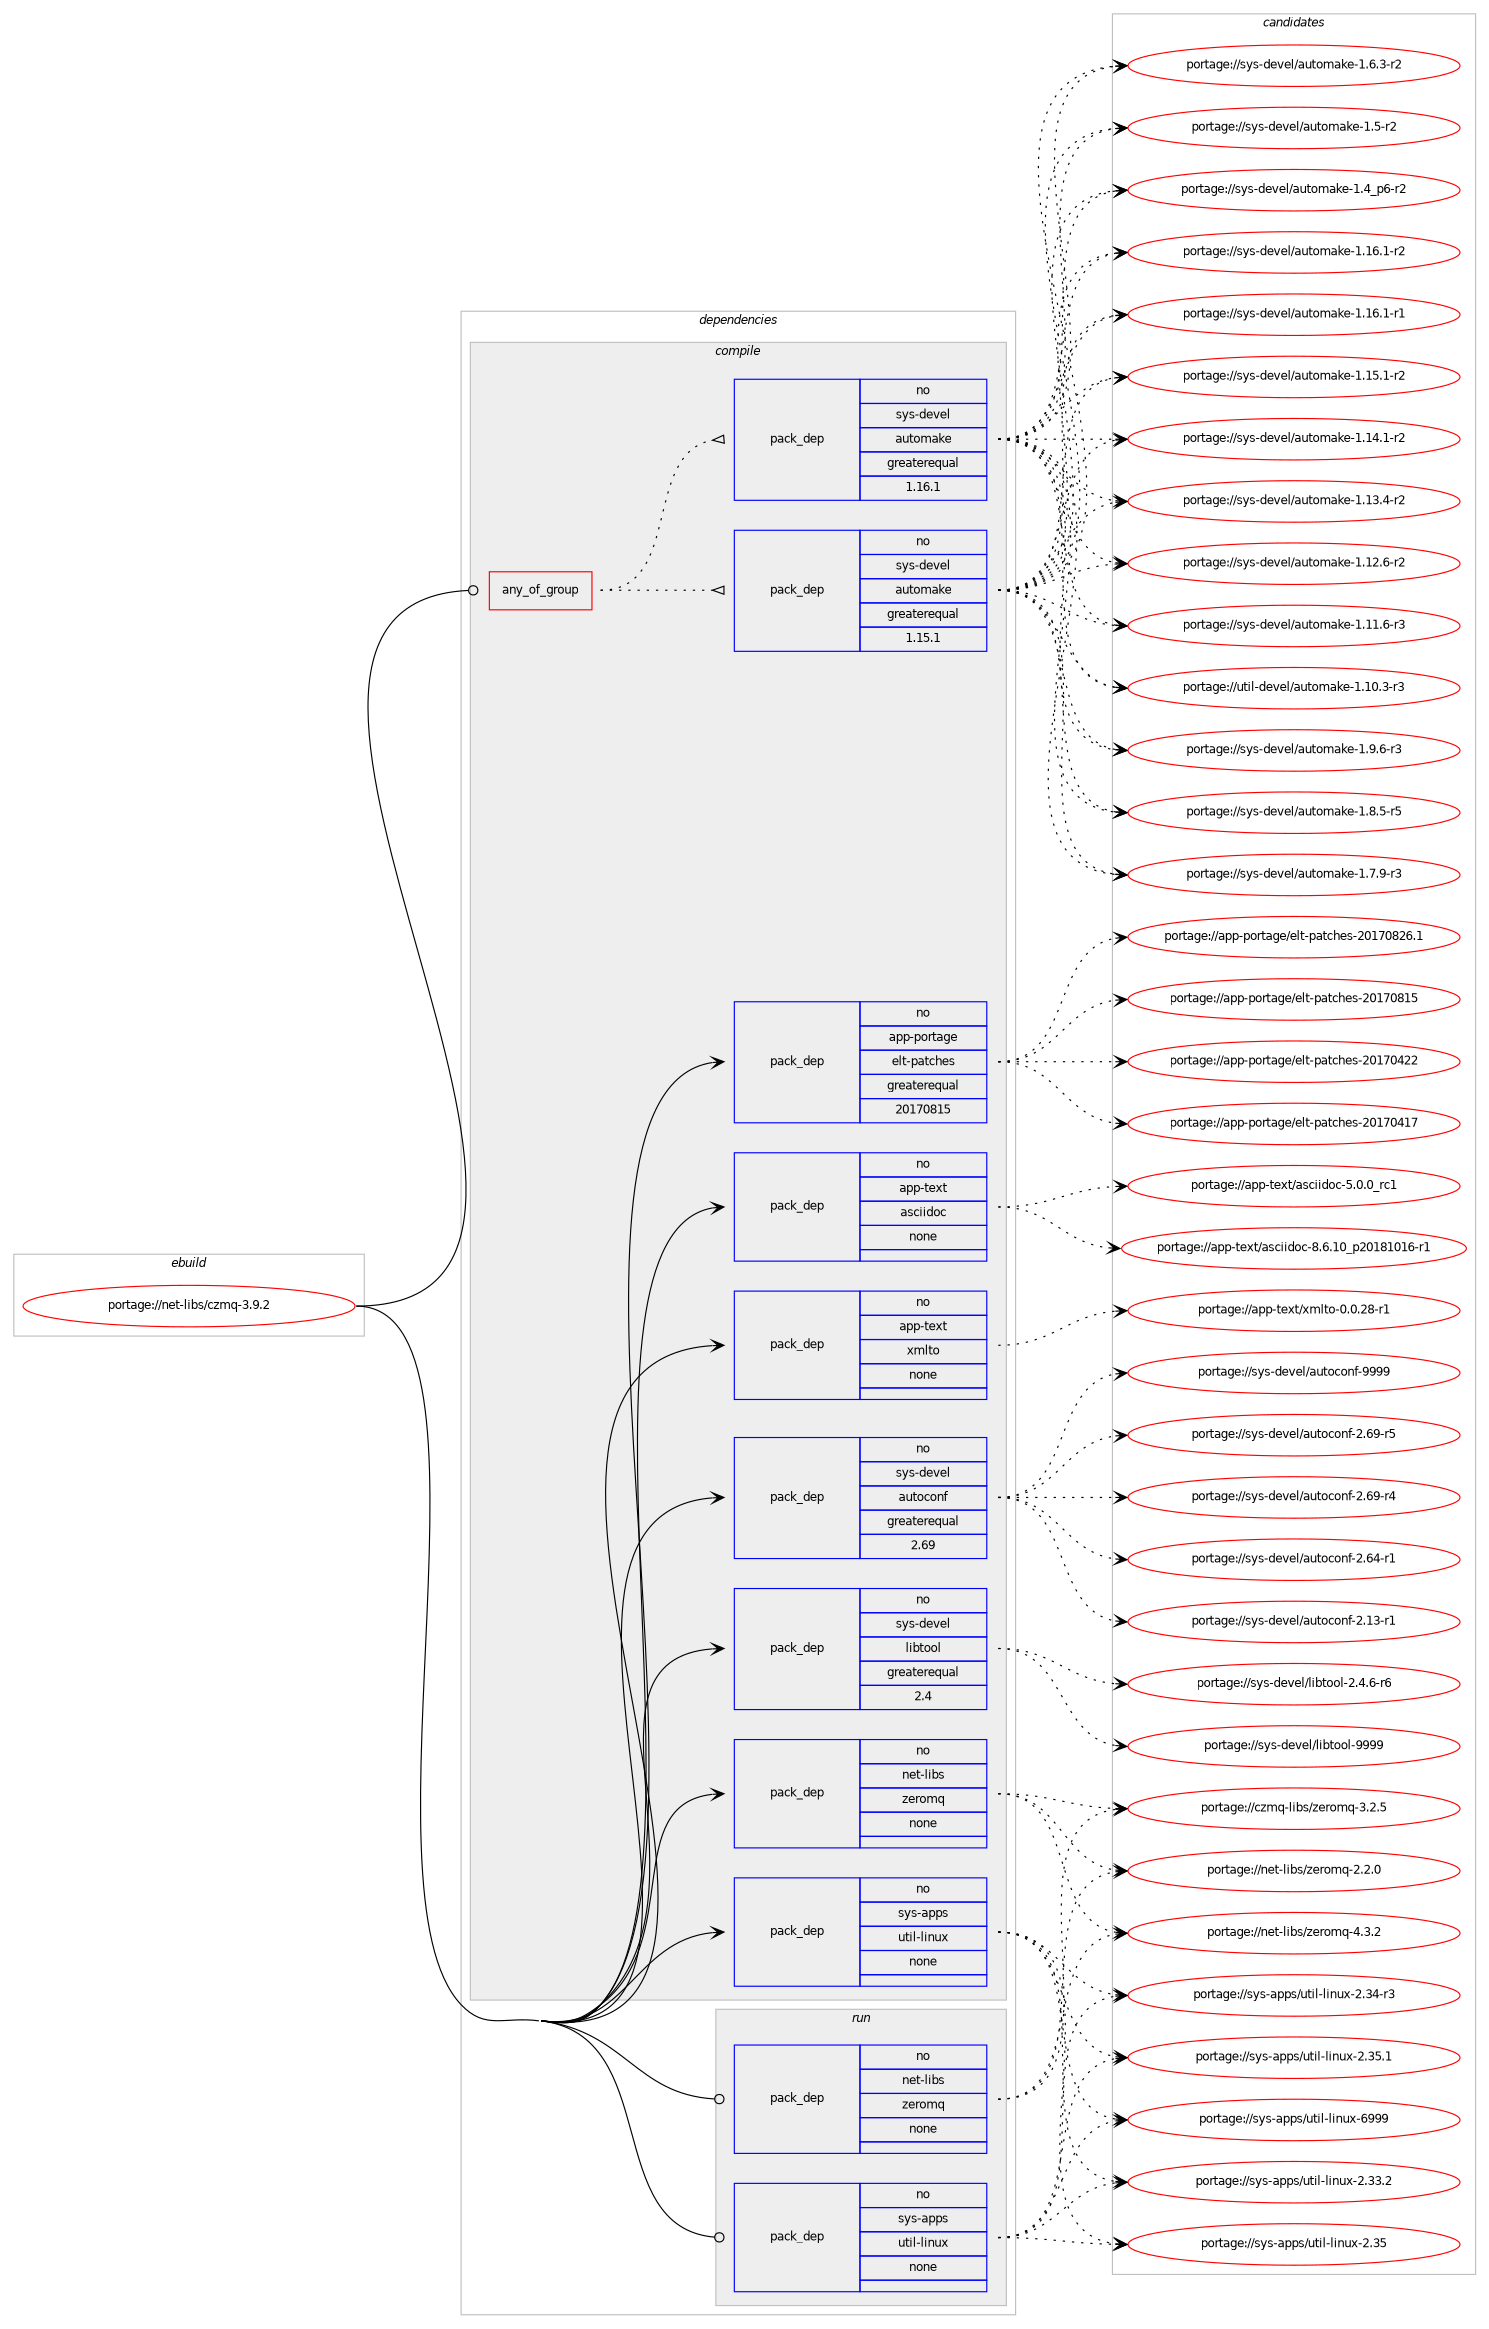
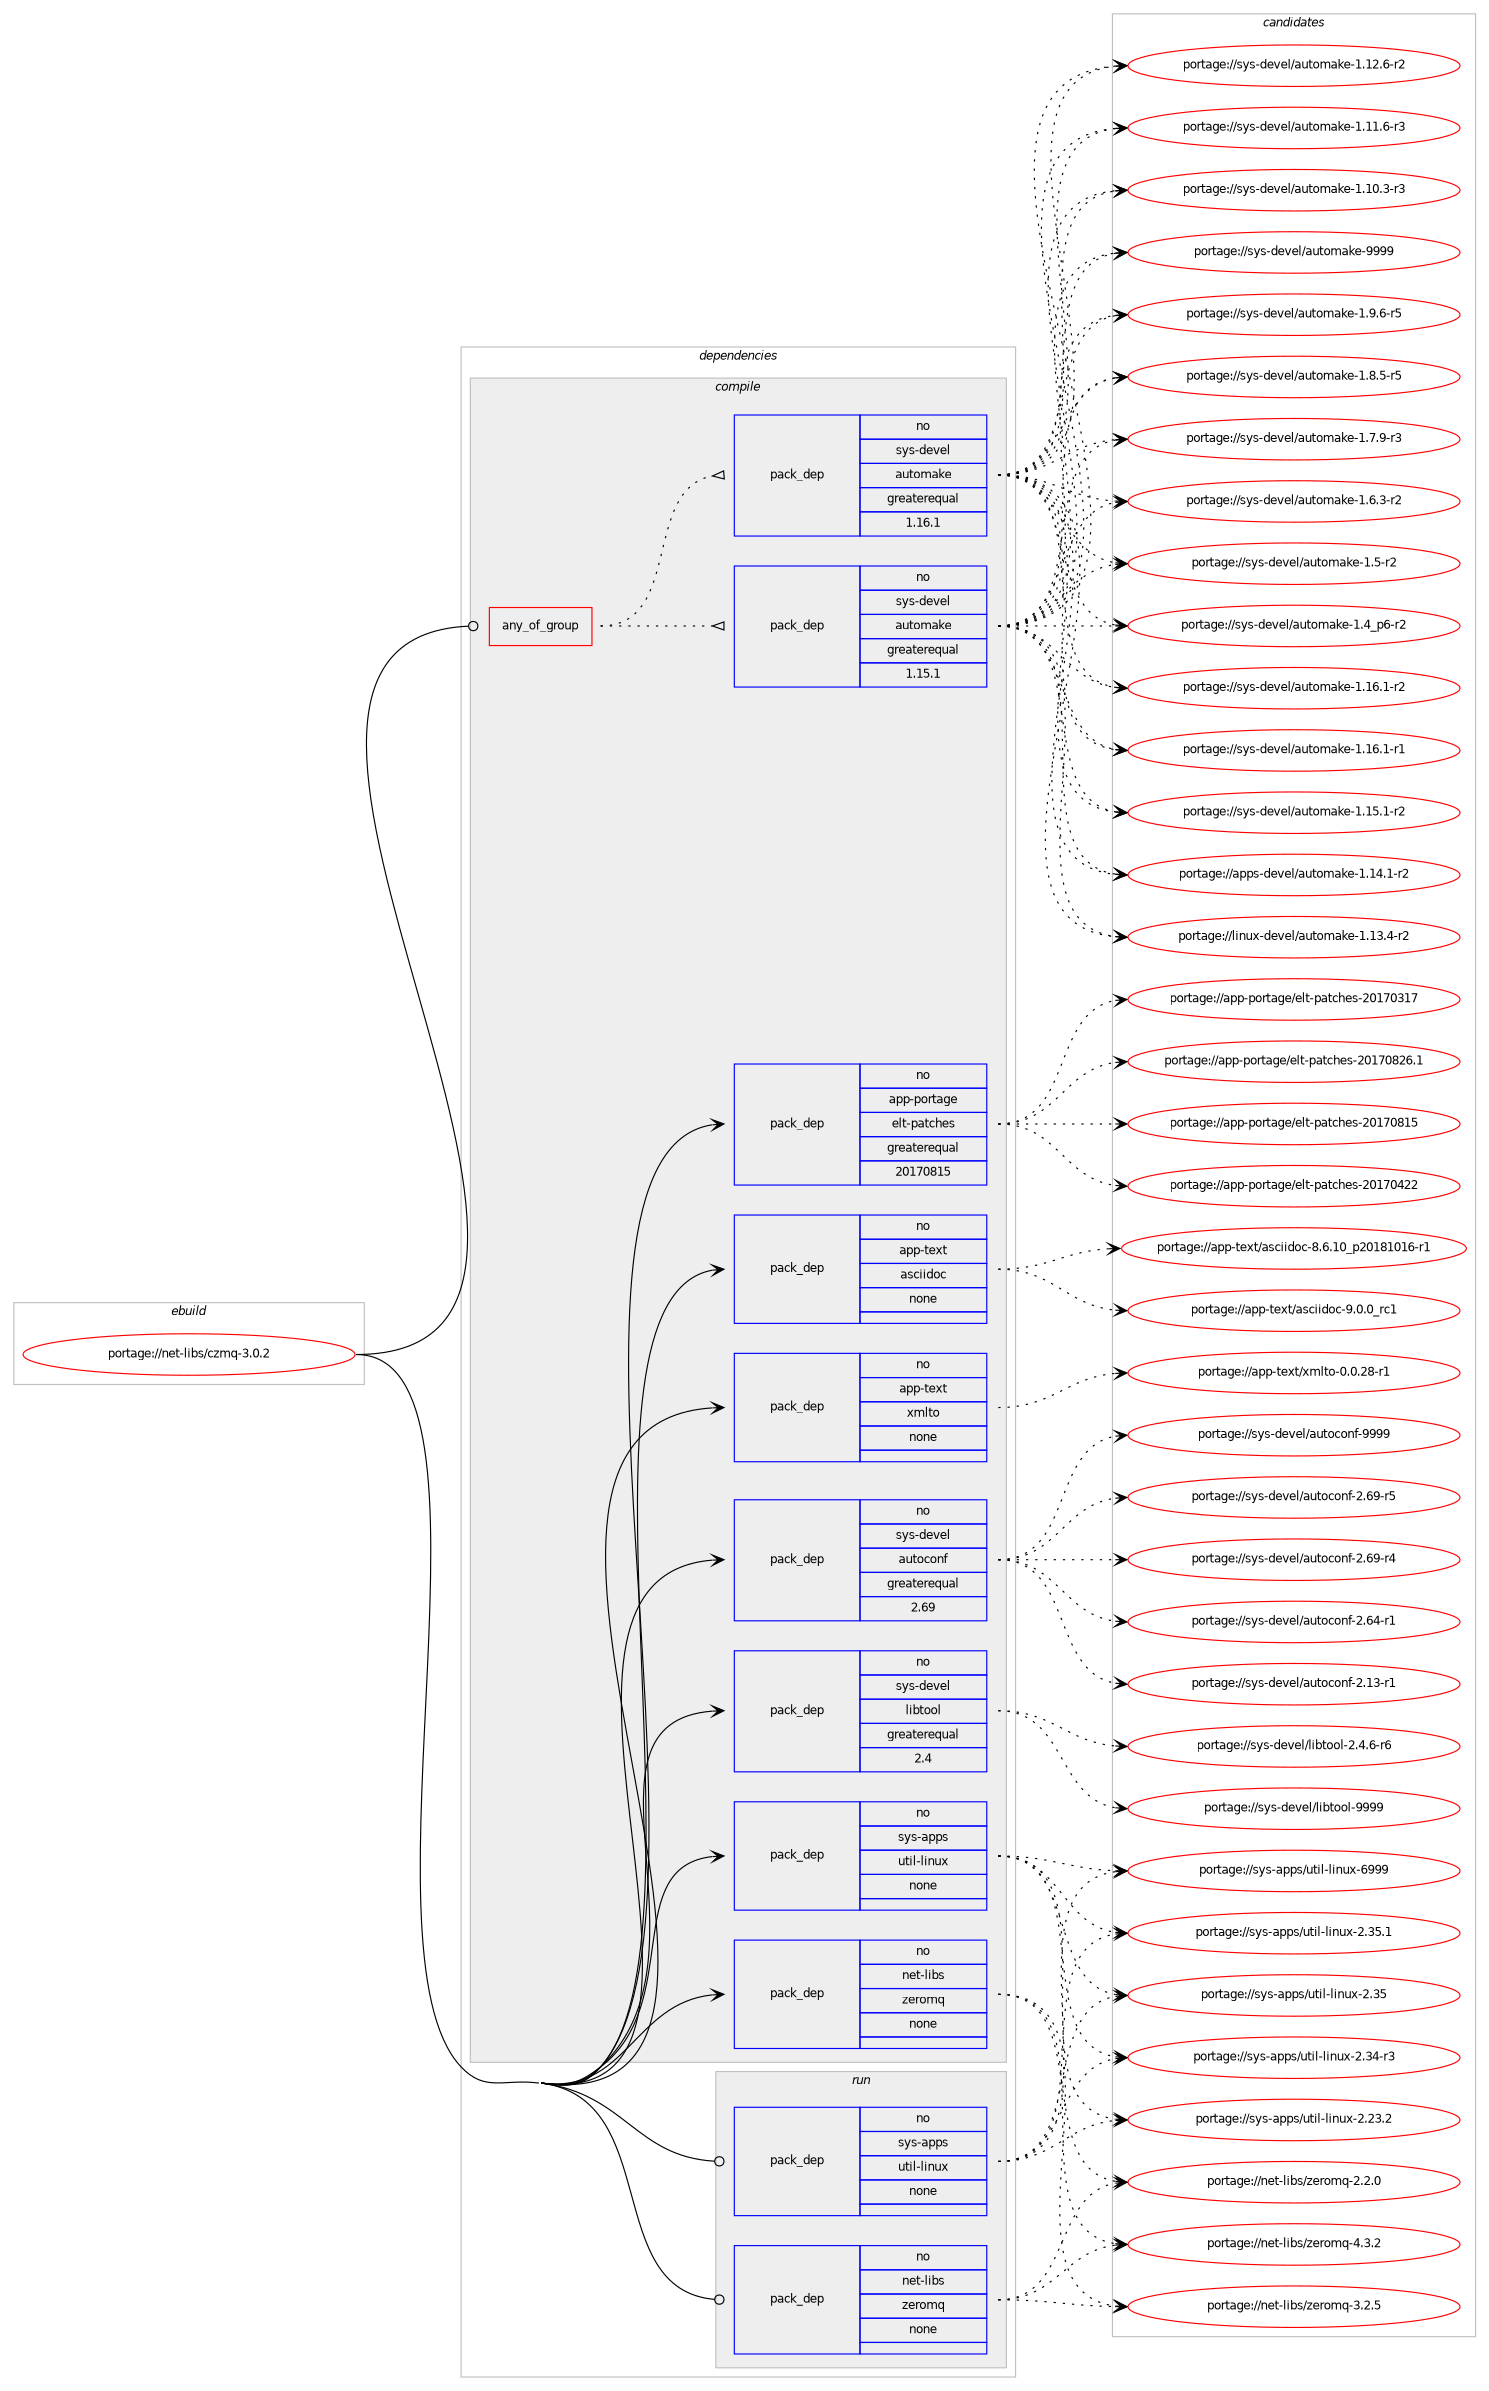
none -> (1294, 252)
(1294, 439) -> (1294, 875)
(1294, 501) -> (1294, 937)
(1294, 688) -> (1294, 190)
(1294, 750) -> (1294, 315)
(1294, 1124) -> (1294, 999)
(1294, 1186) -> (1294, 1311)
(189, 1306) -> (189, 1355)
(1294, 1809) -> (1294, 2307)
(1294, 2182) -> (1294, 2120)
